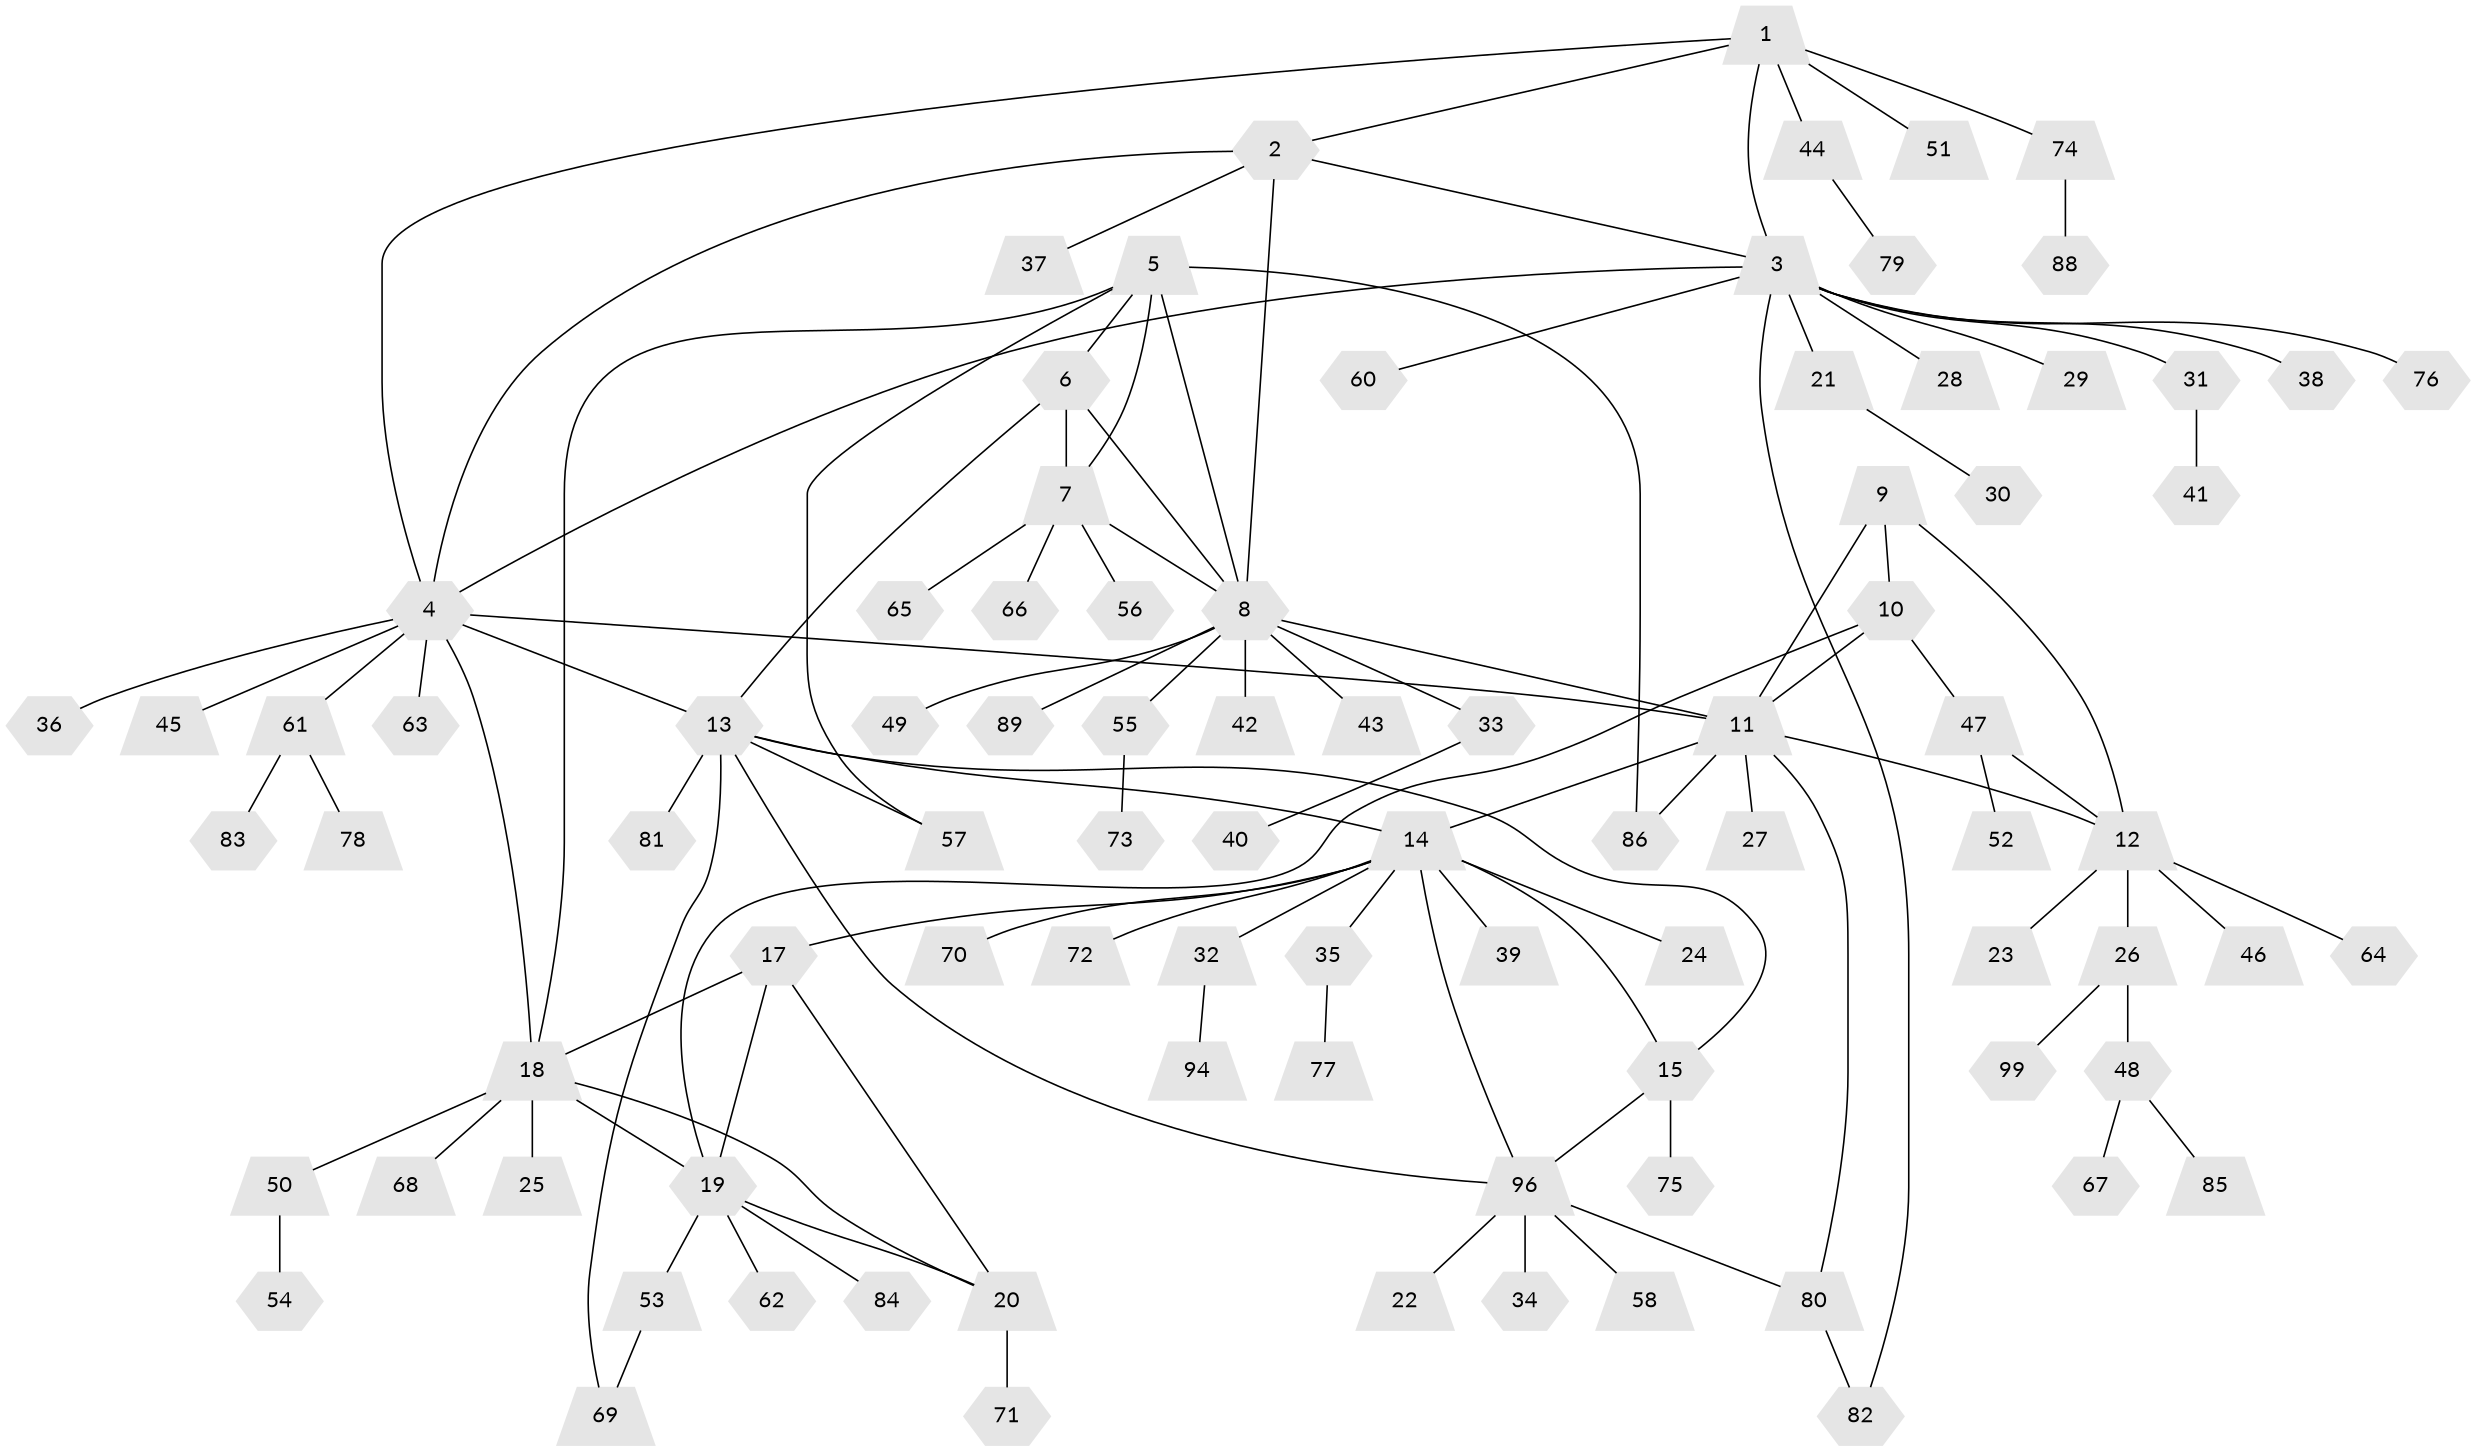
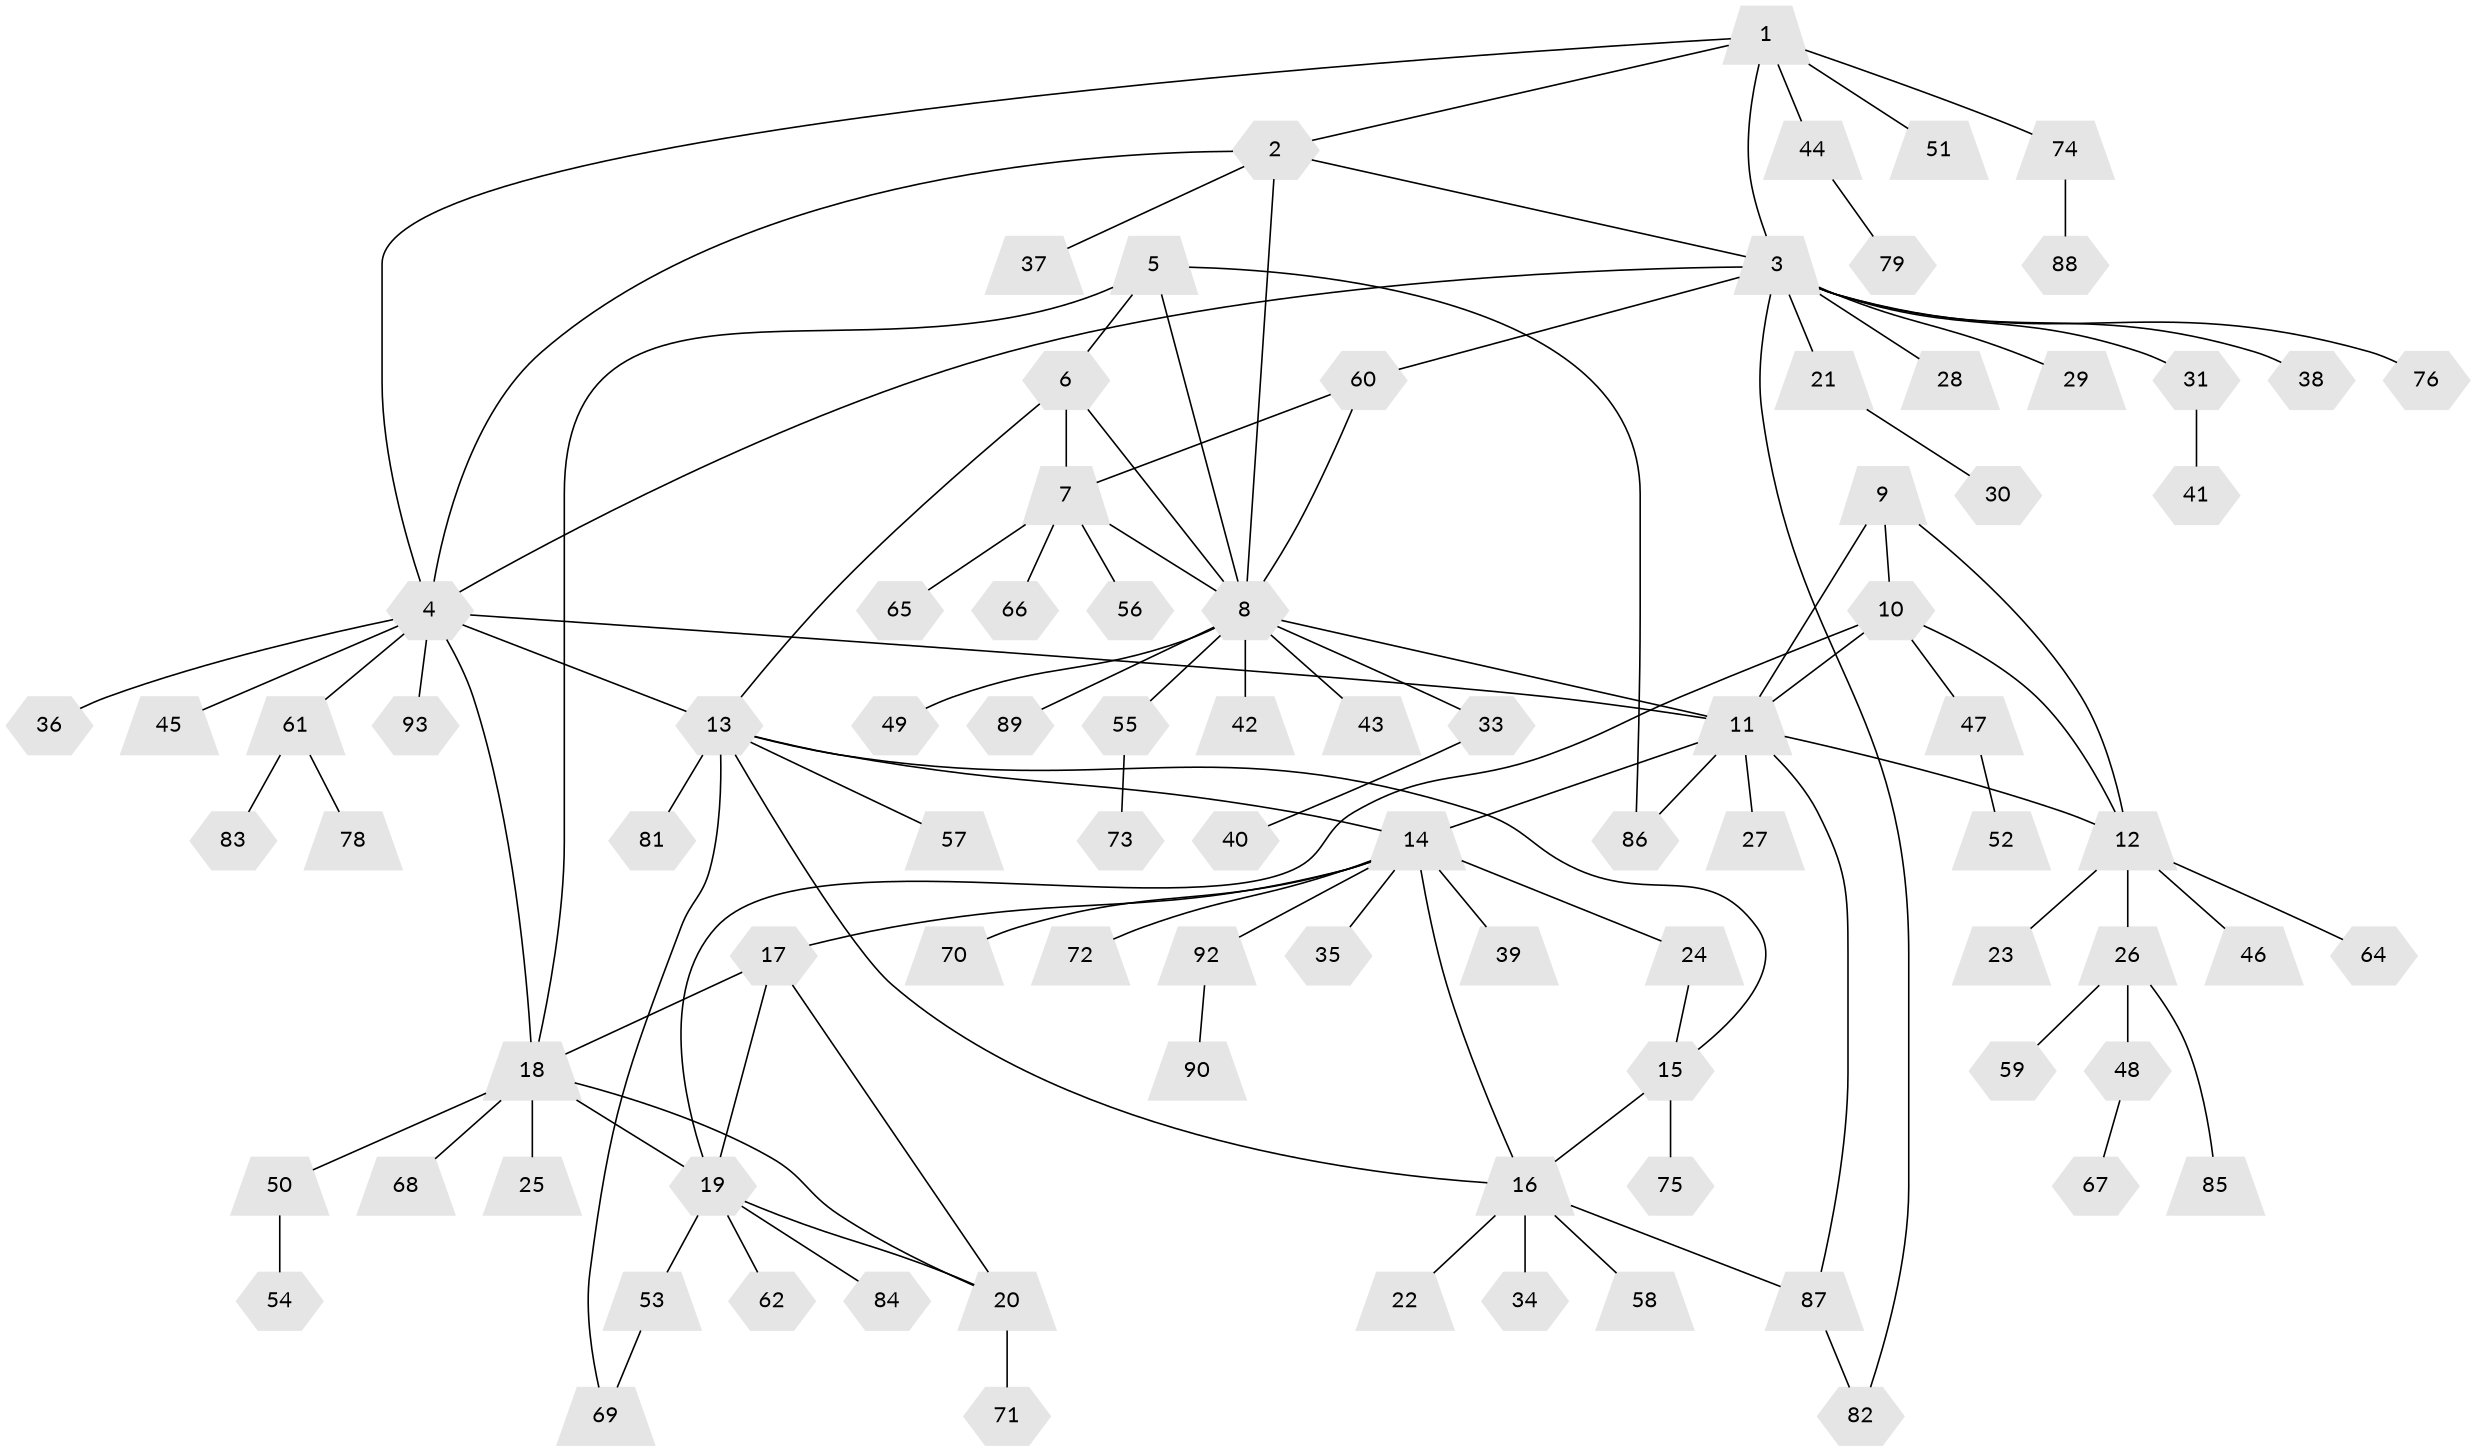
(1133, 385) -> (1214, 438)
(807, 497) -> none
none -> (1312, 497)
(416, 726) -> (416, 726)
(2055, 786) -> (2039, 699)
(1577, 932) -> (1683, 1014)
(1207, 956) -> (1207, 956)
(1197, 1071) -> (1197, 1071)
(1324, 1071) -> none
(2013, 1071) -> (2013, 1071)
(2172, 1129) -> (2194, 1066)
(1525, 1186) -> (1525, 1186)
(1814, 1301) -> (1814, 1301)
